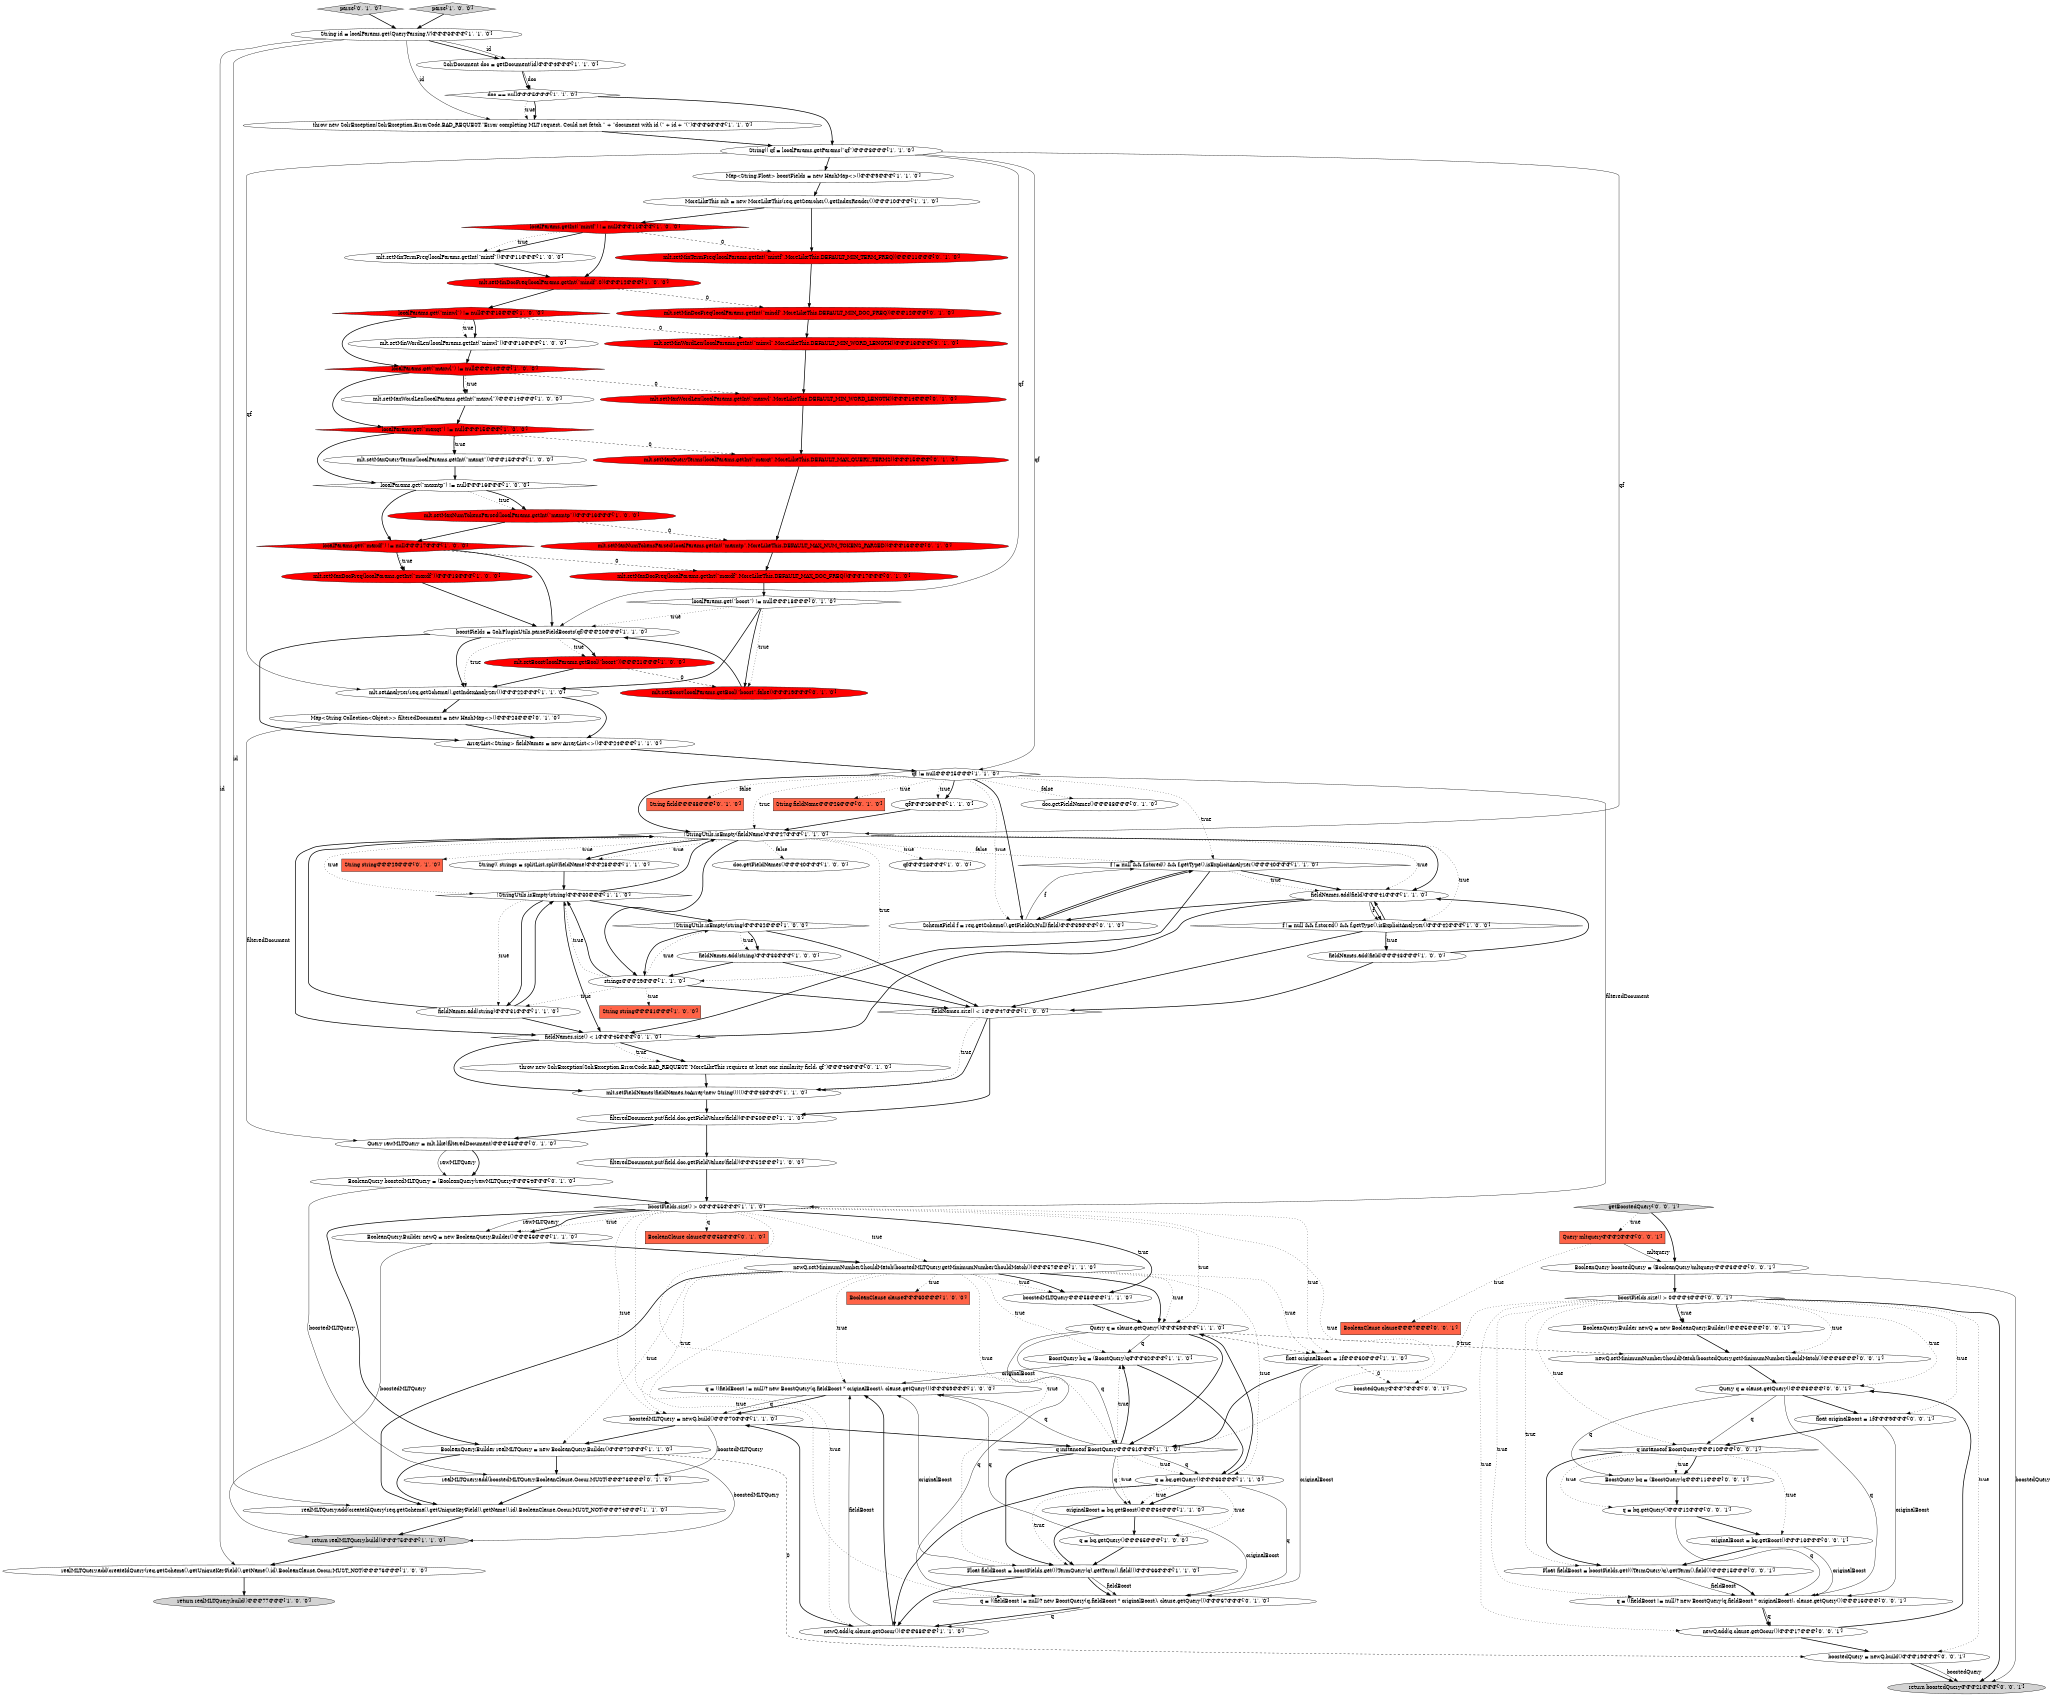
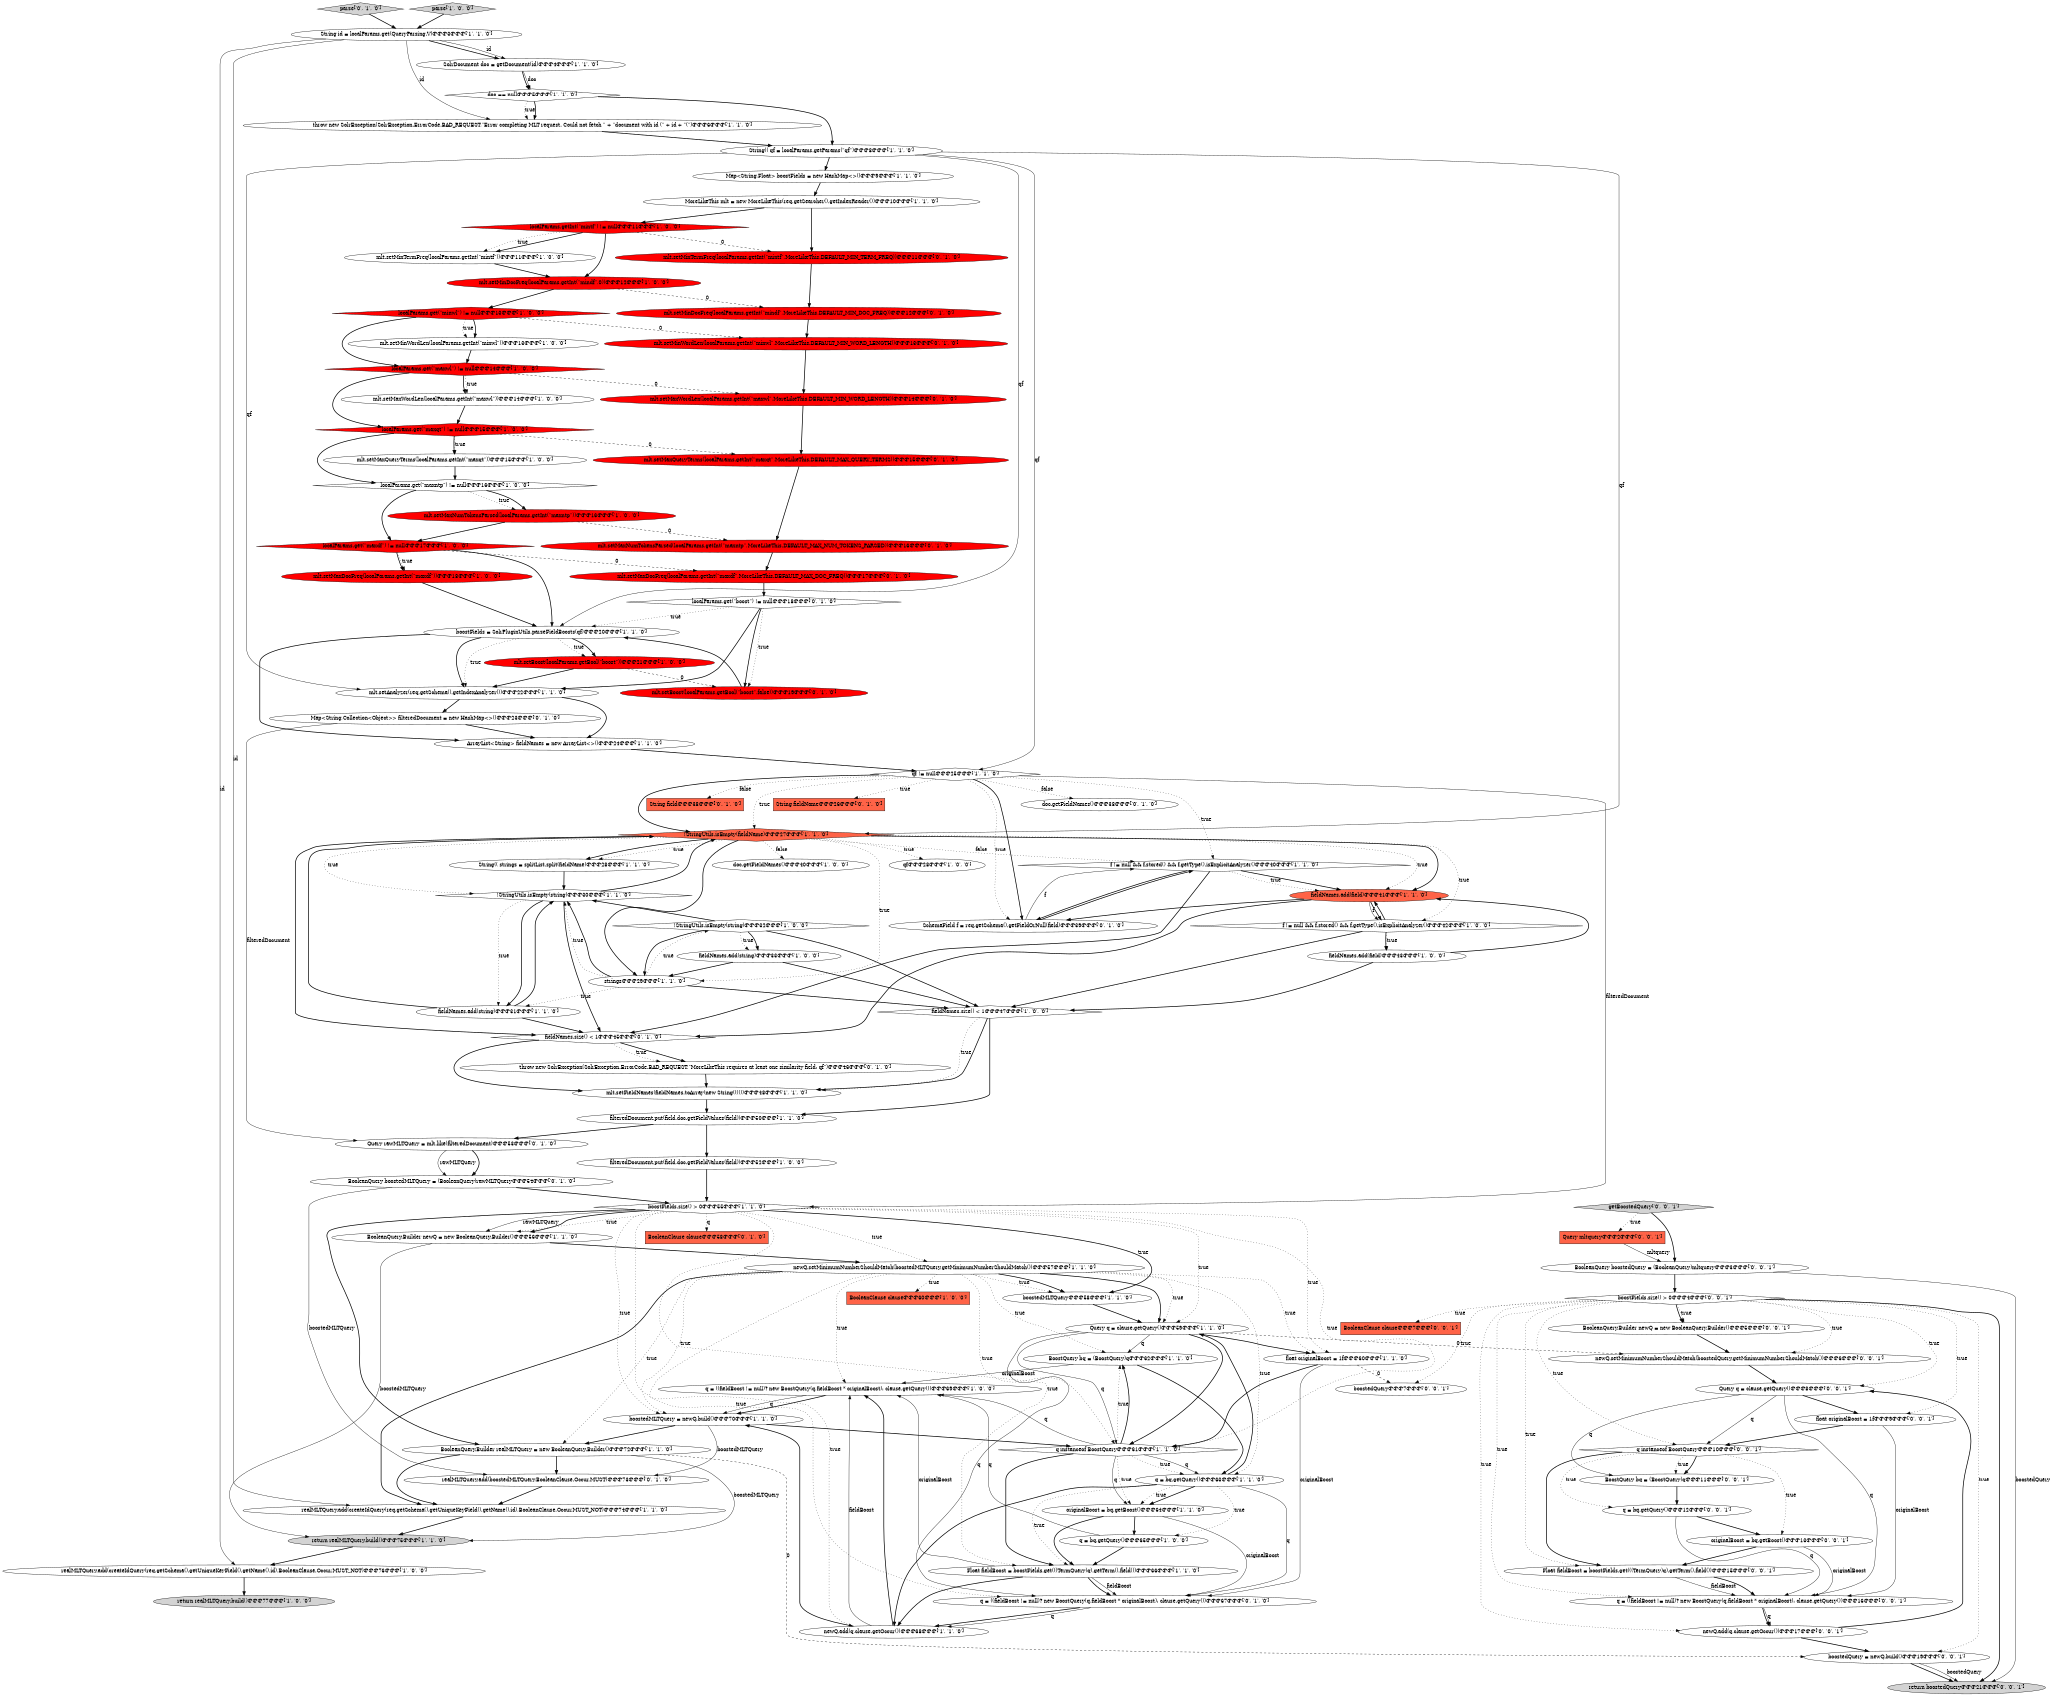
(939, 805) -> none
(756, 835) -> (756, 835)
(392, 865) -> none
(1369, 896) -> (1369, 896)
(667, 914) -> (673, 914)
(650, 1012) -> none
(1501, 1277) -> (1478, 1308)
(1253, 1343) -> (1253, 1343)
